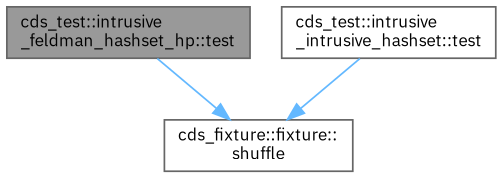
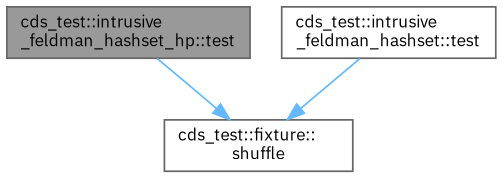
(389, 33) -> (389, 33)
(259, 146) -> (259, 146)
